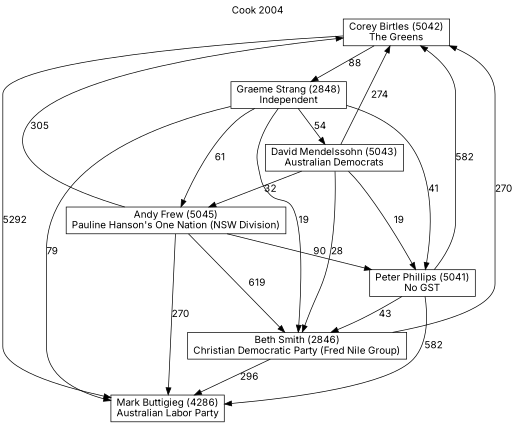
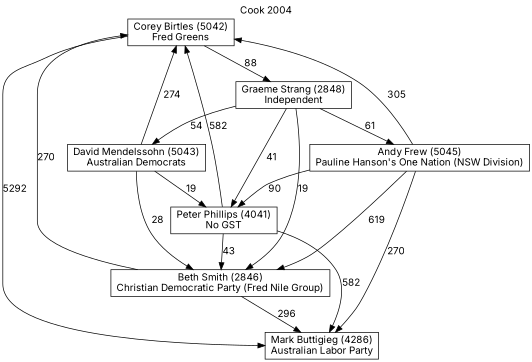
(396, 32) -> (181, 32)
(259, 188) -> none
(54, 216) -> none
(423, 283) -> (224, 220)
